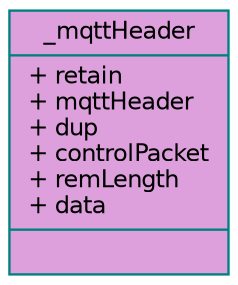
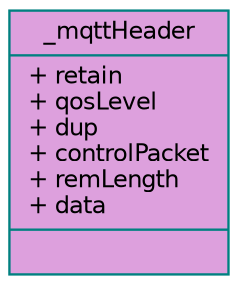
(111, 102) -> (93, 102)
